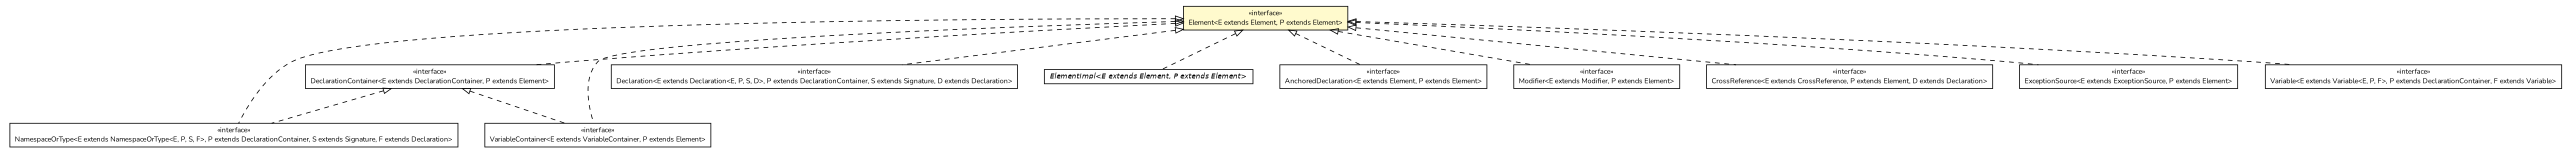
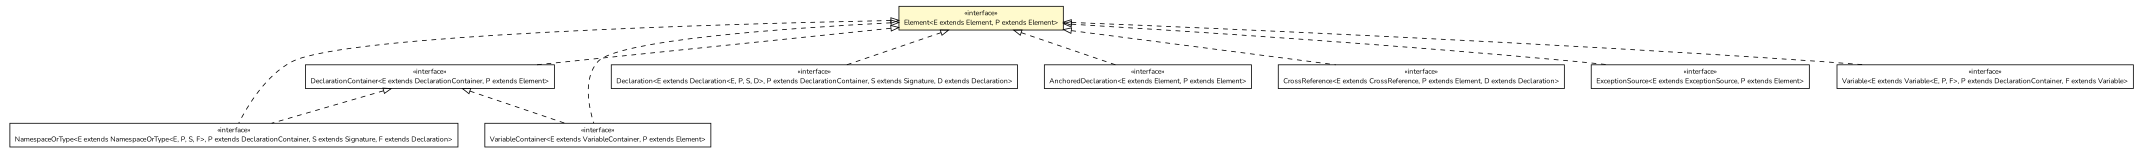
(1149, 77) -> none
(1597, 77) -> none
